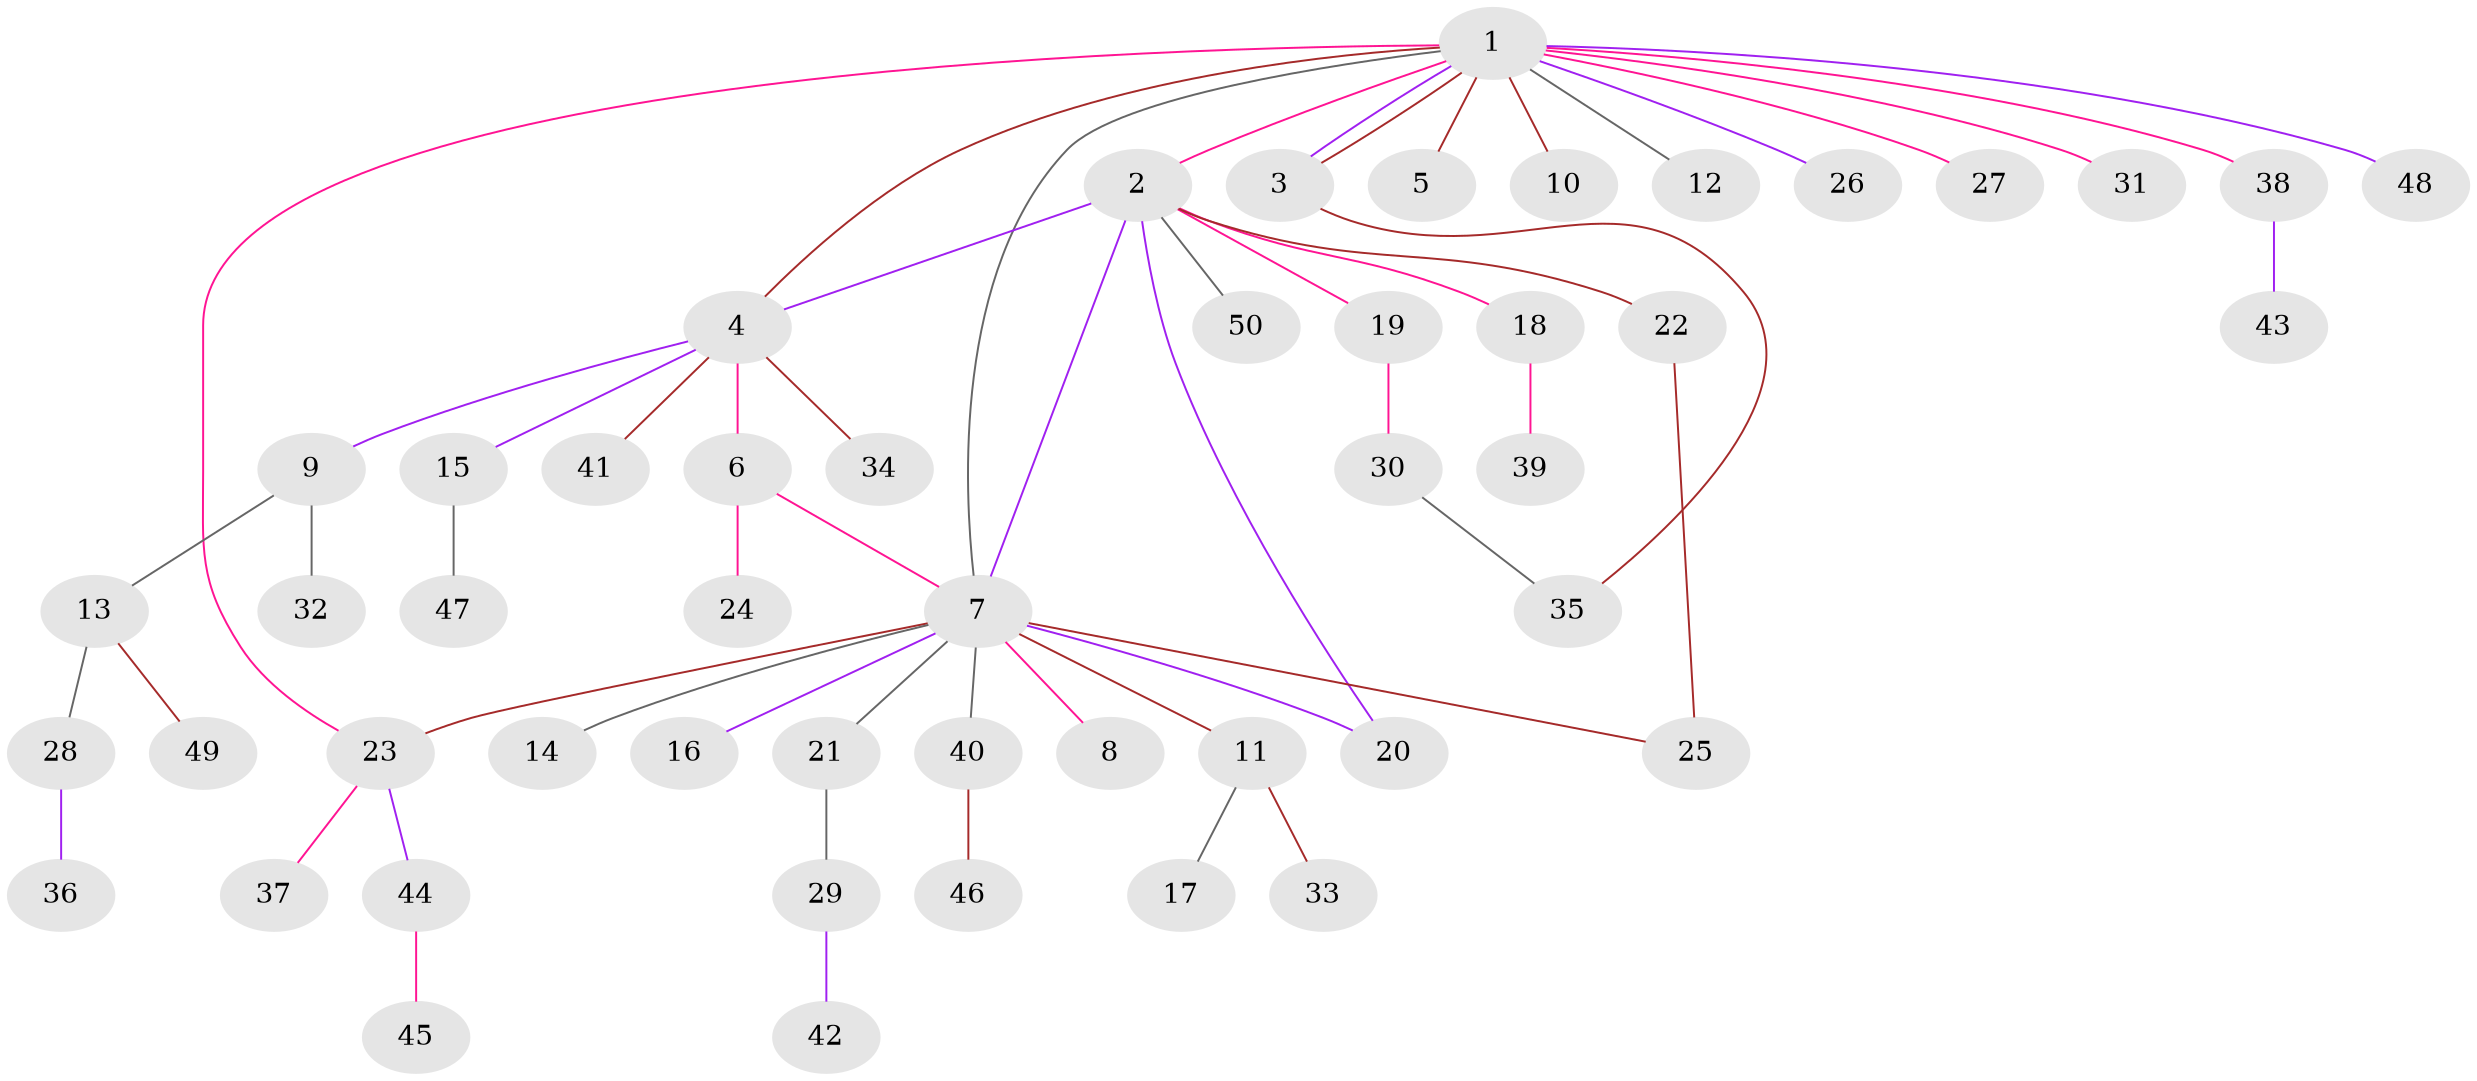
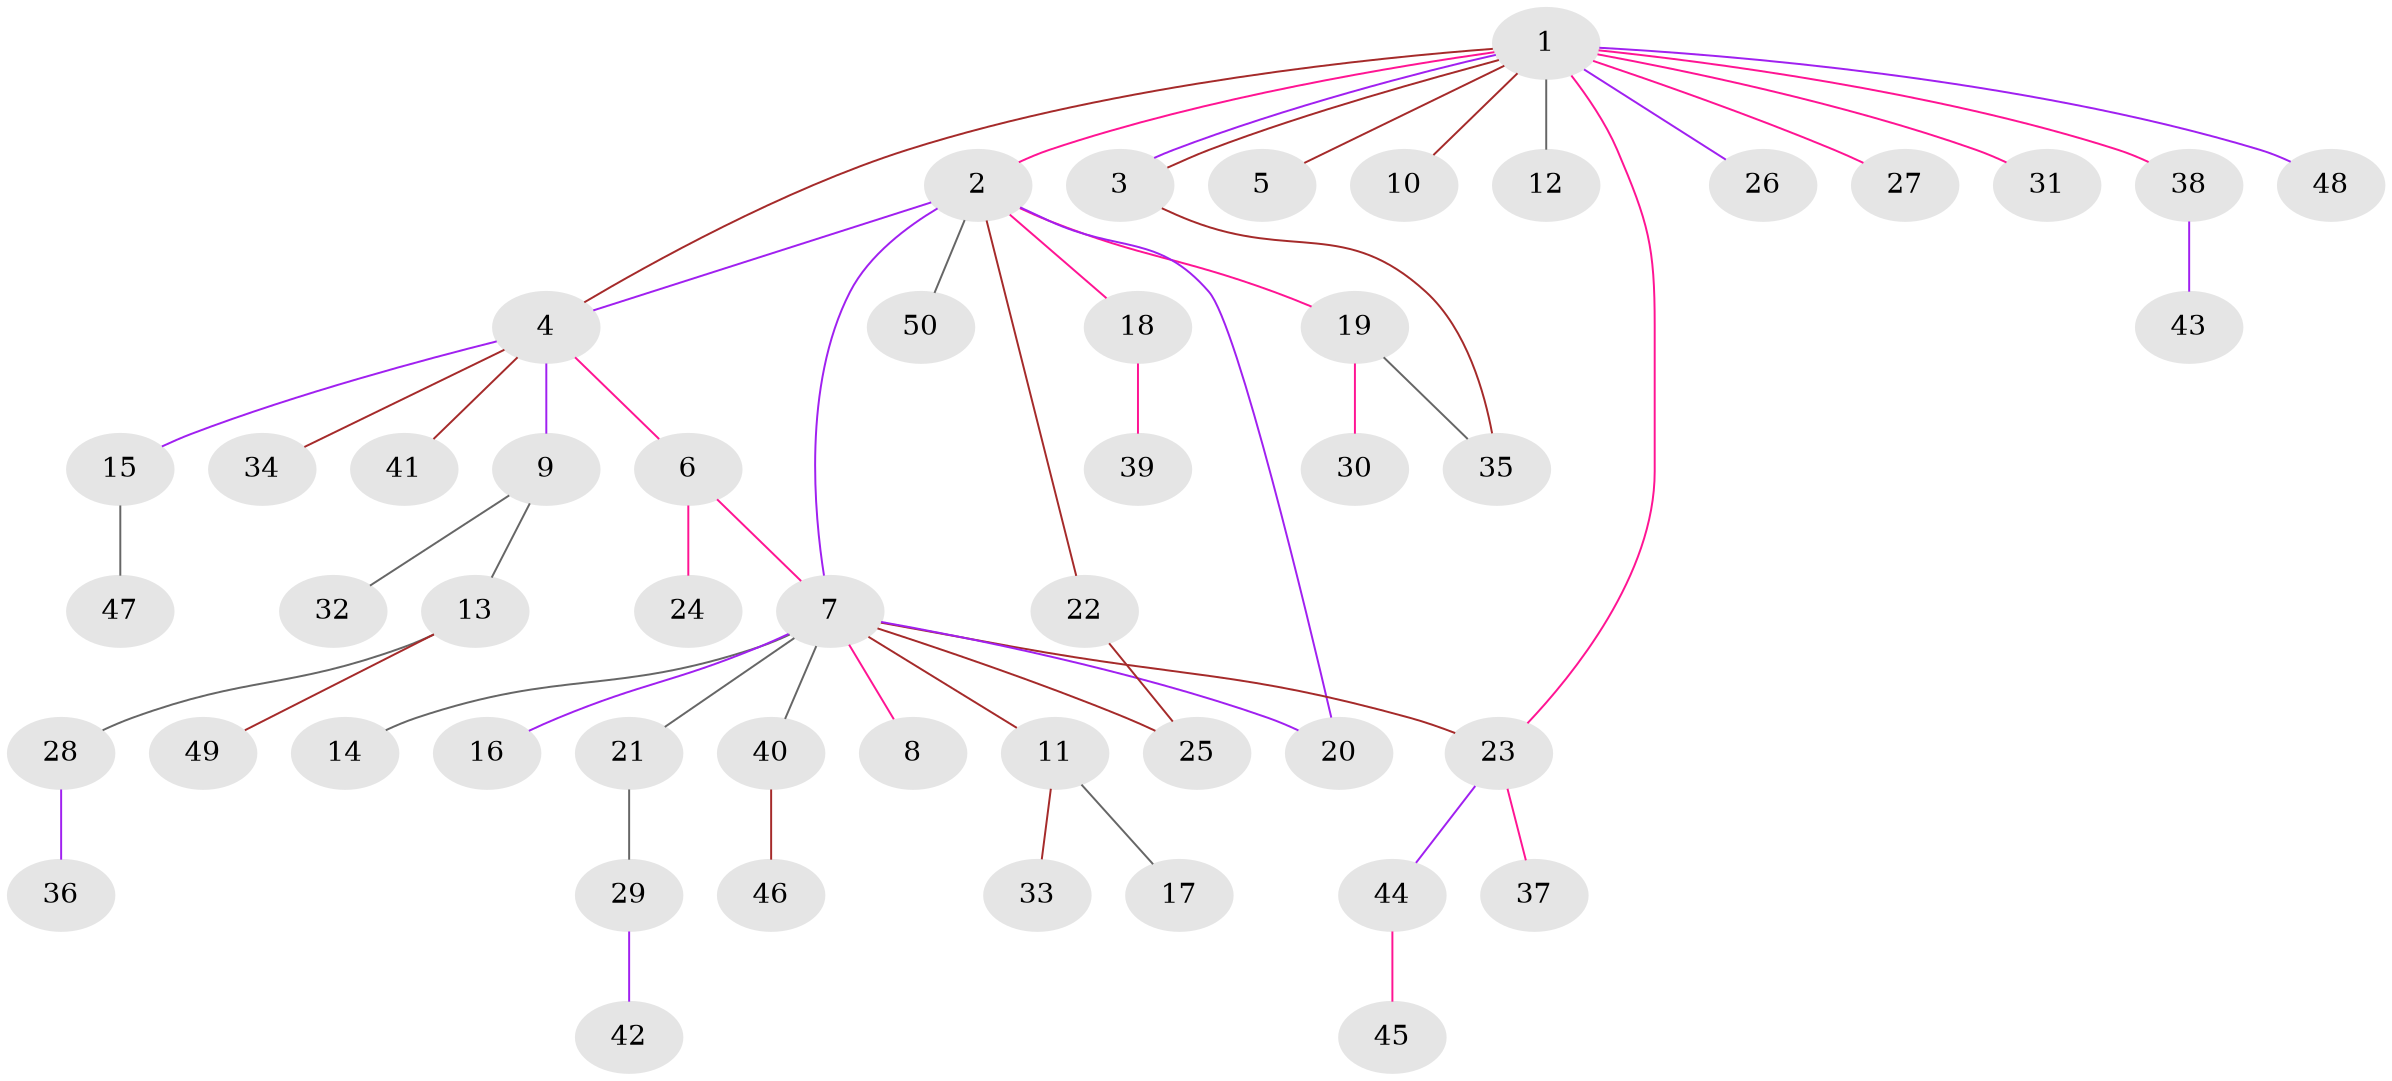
(1049, 173) -> none
(1478, 540) -> (1426, 398)
